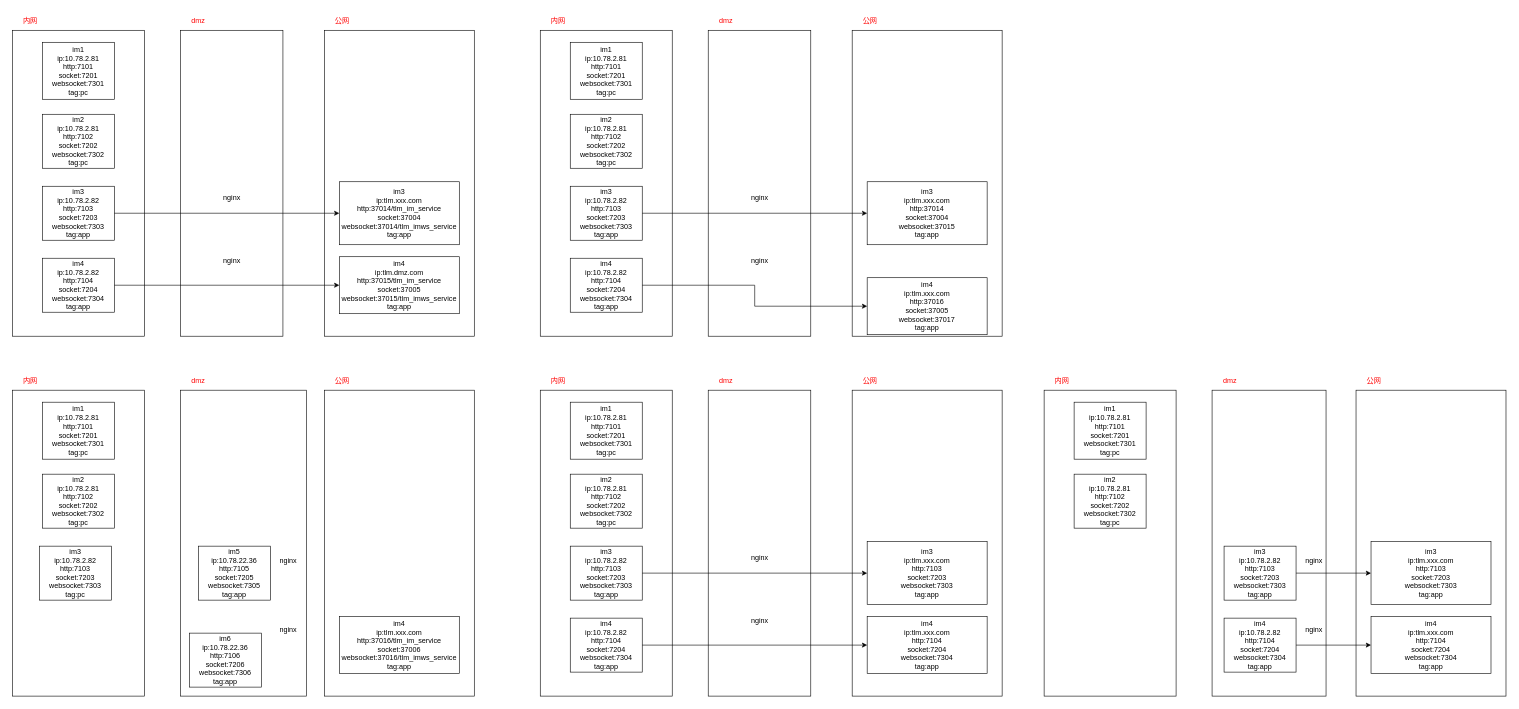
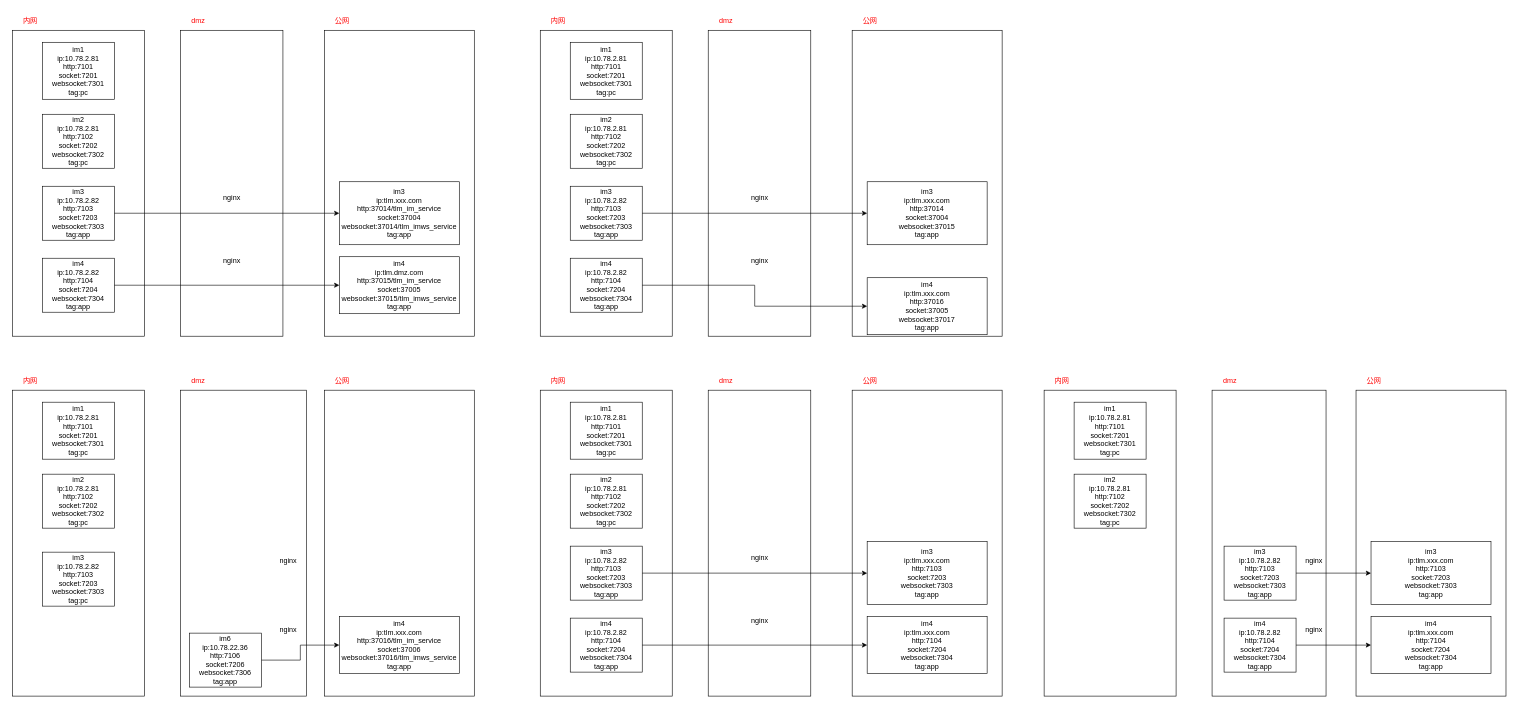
(75, 573) -> (78, 579)
(234, 573) -> none
none -> (300, 660)
